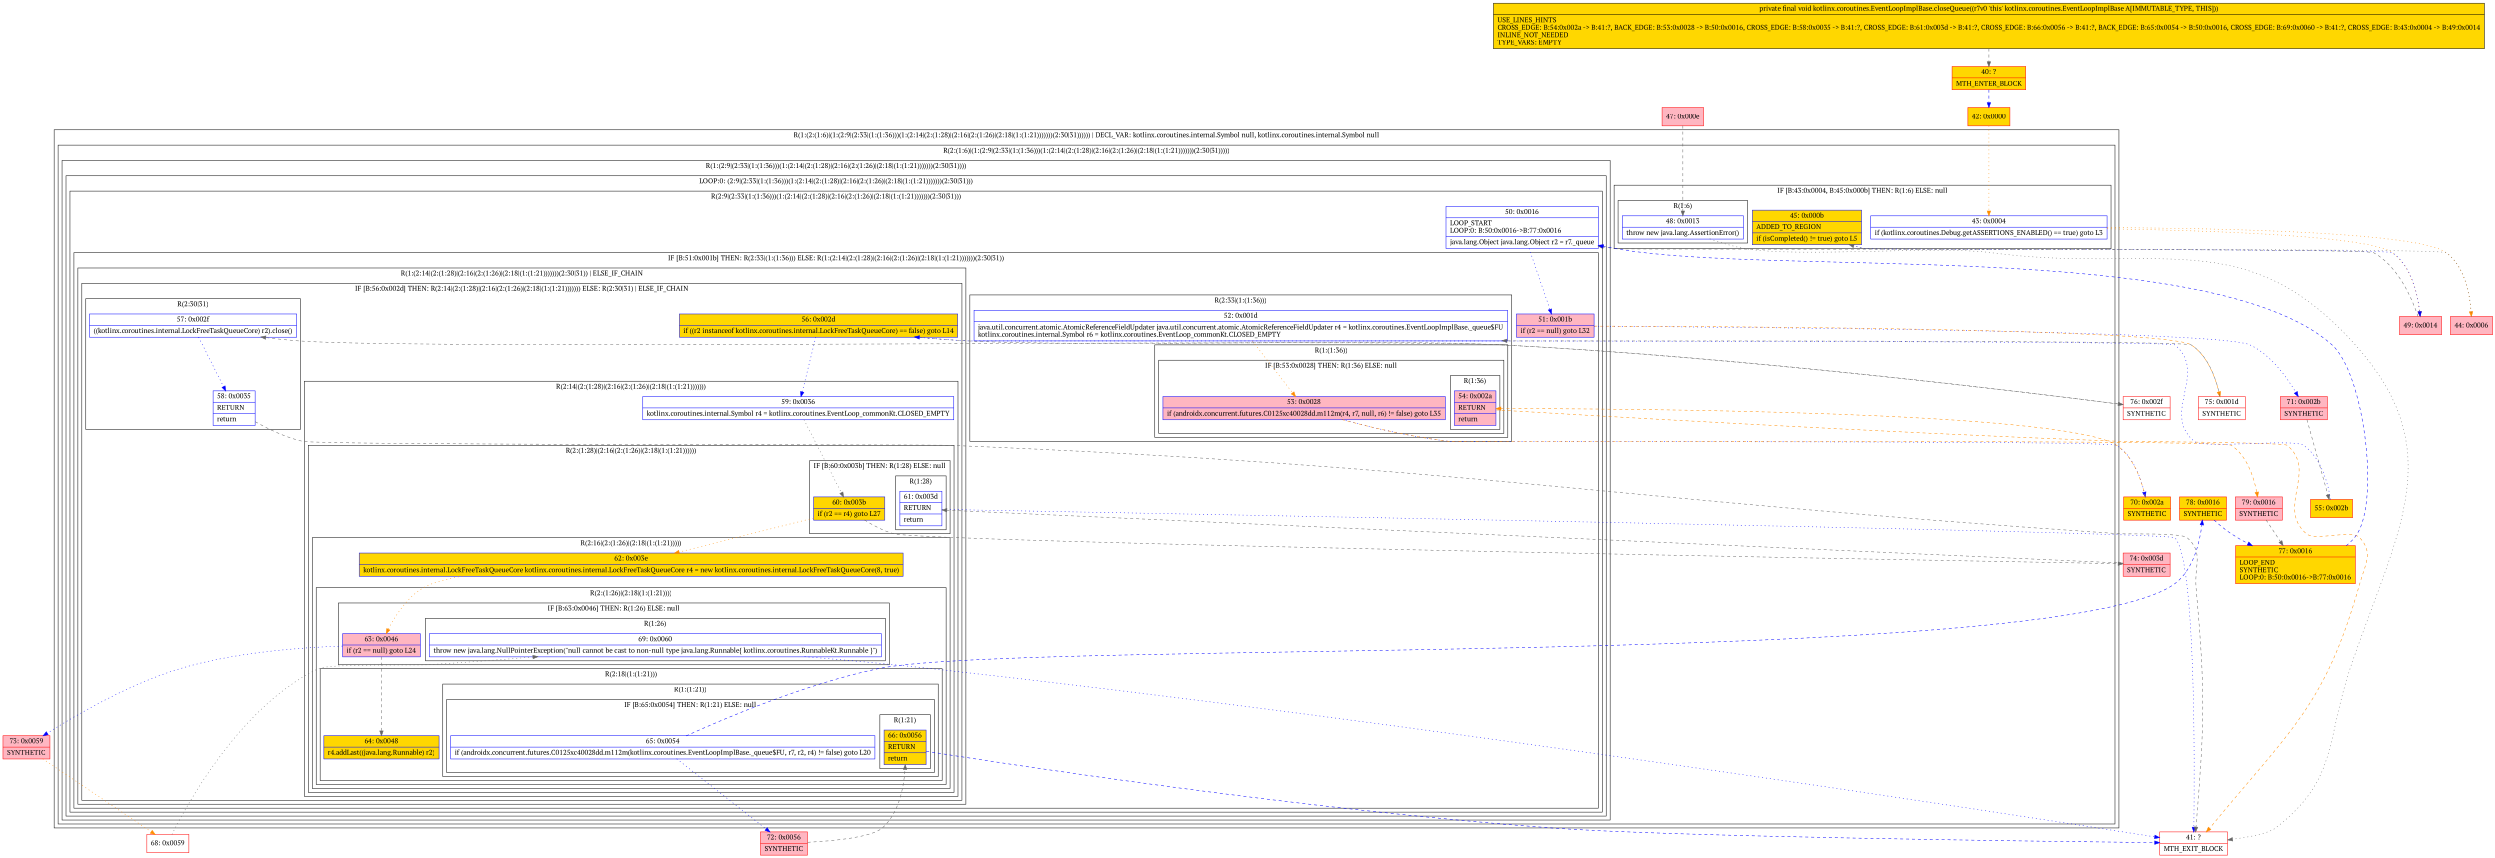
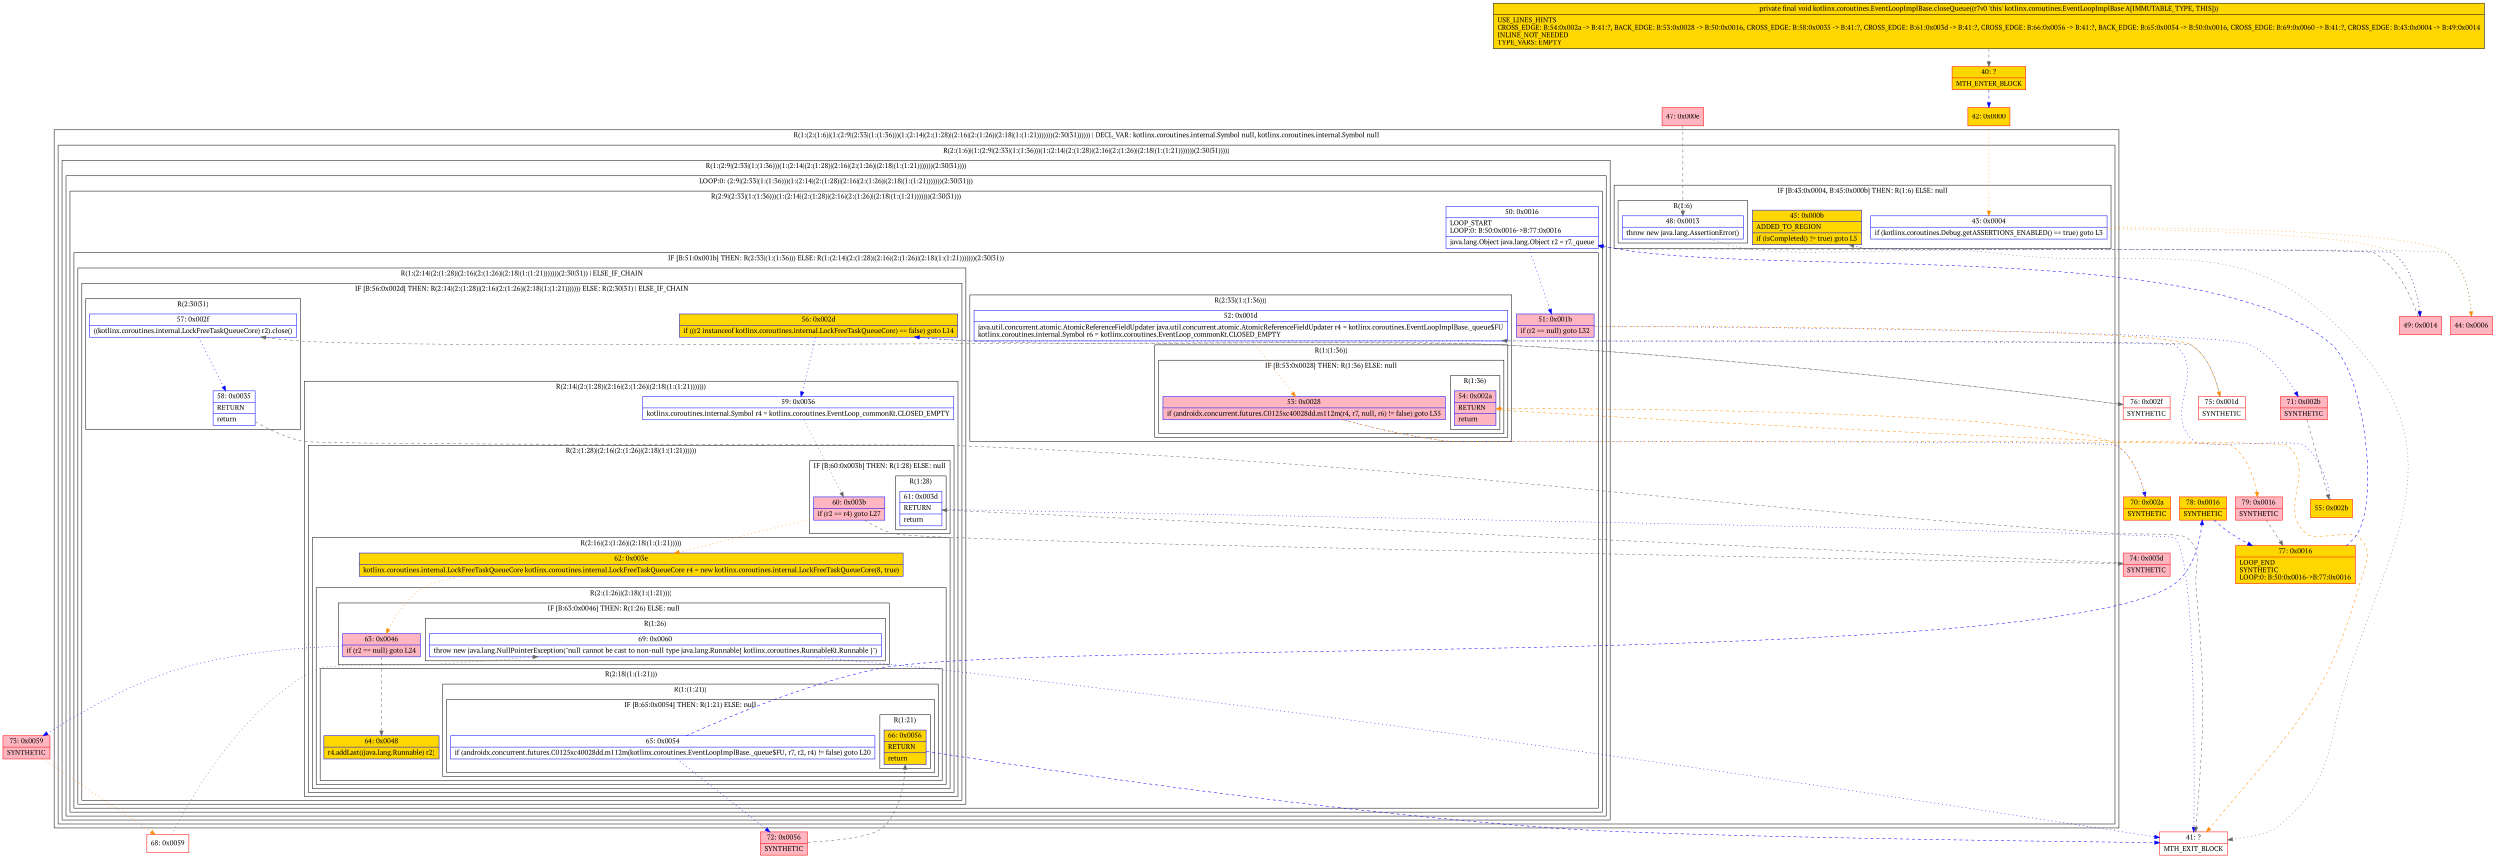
(849, 509) -> (849, 509)
